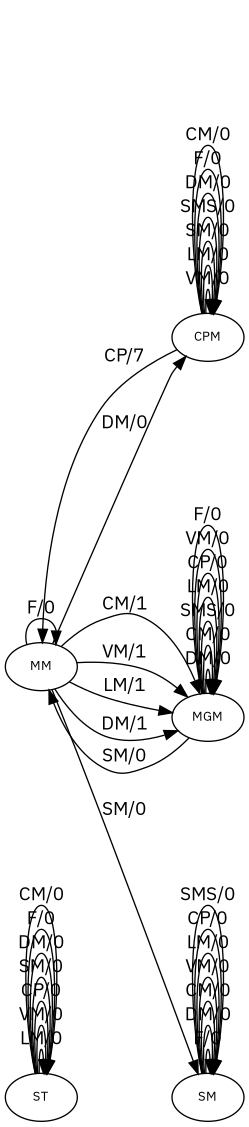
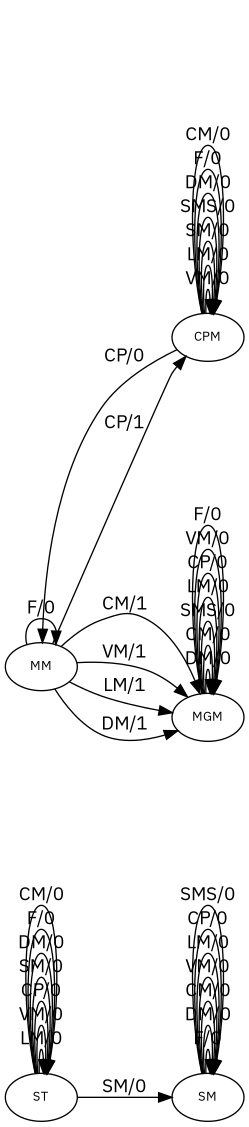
(125, 357) -> (125, 357)
(125, 423) -> (125, 423)
(109, 771) -> none
(124, 875) -> (118, 1097)
